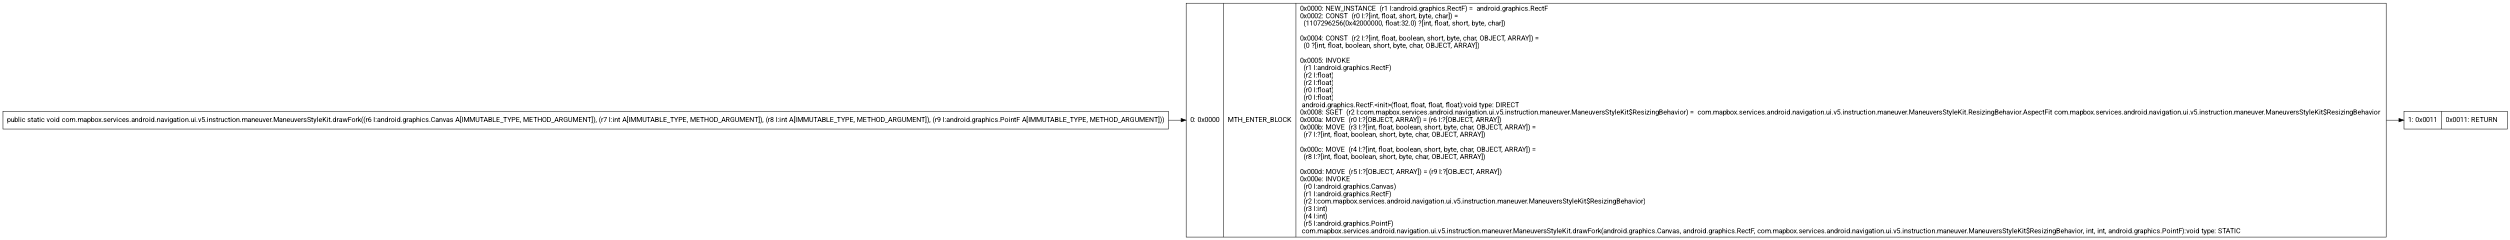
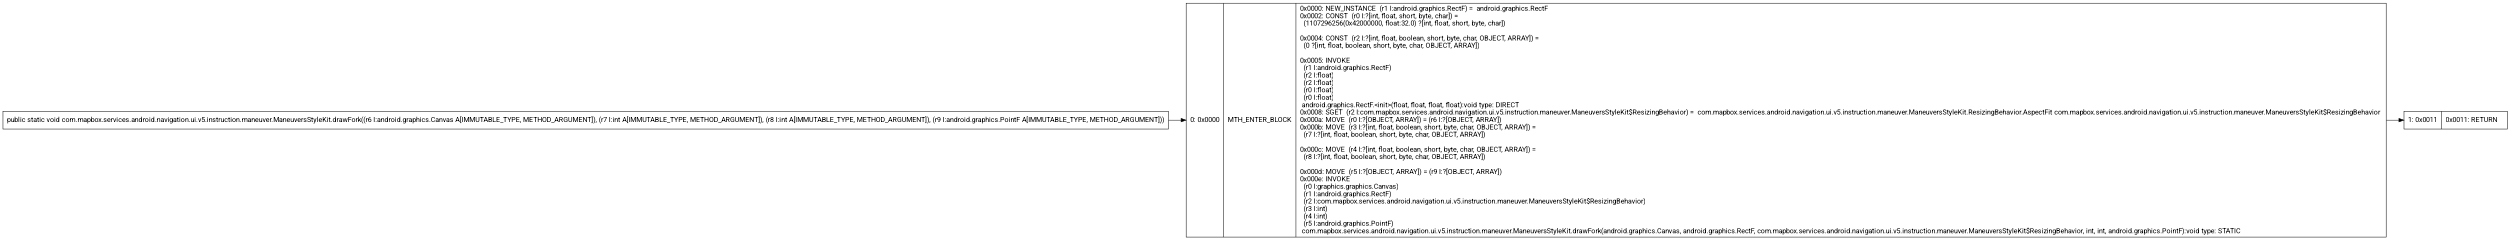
(1348, 187) -> (1349, 187)
